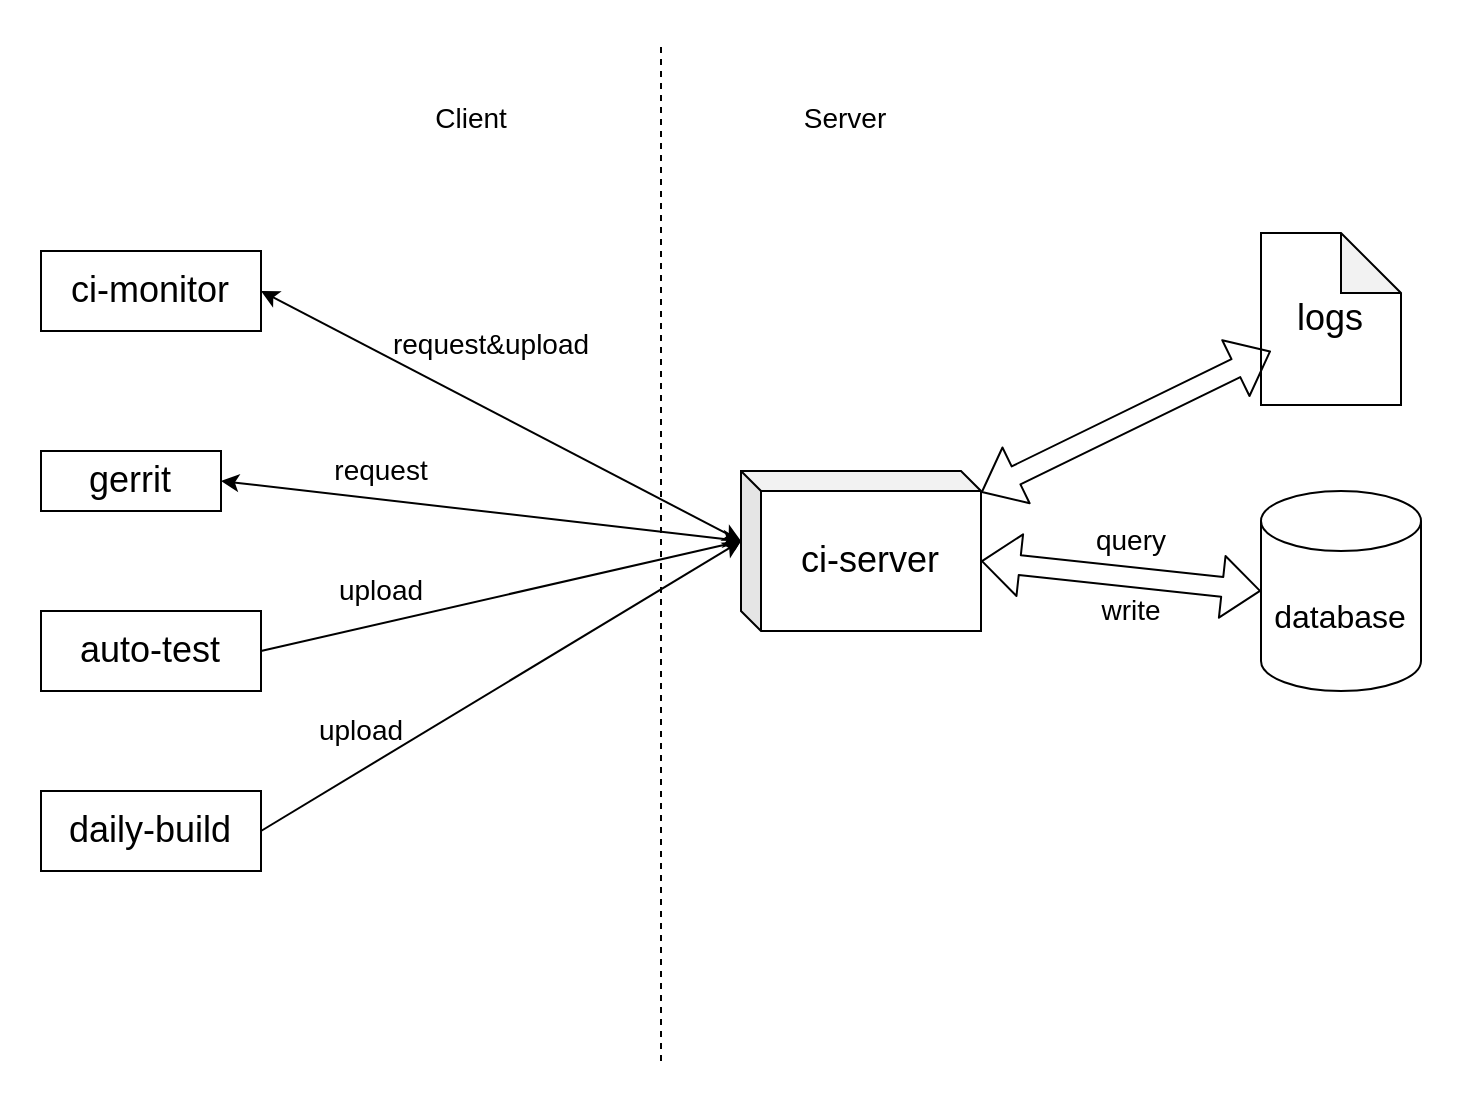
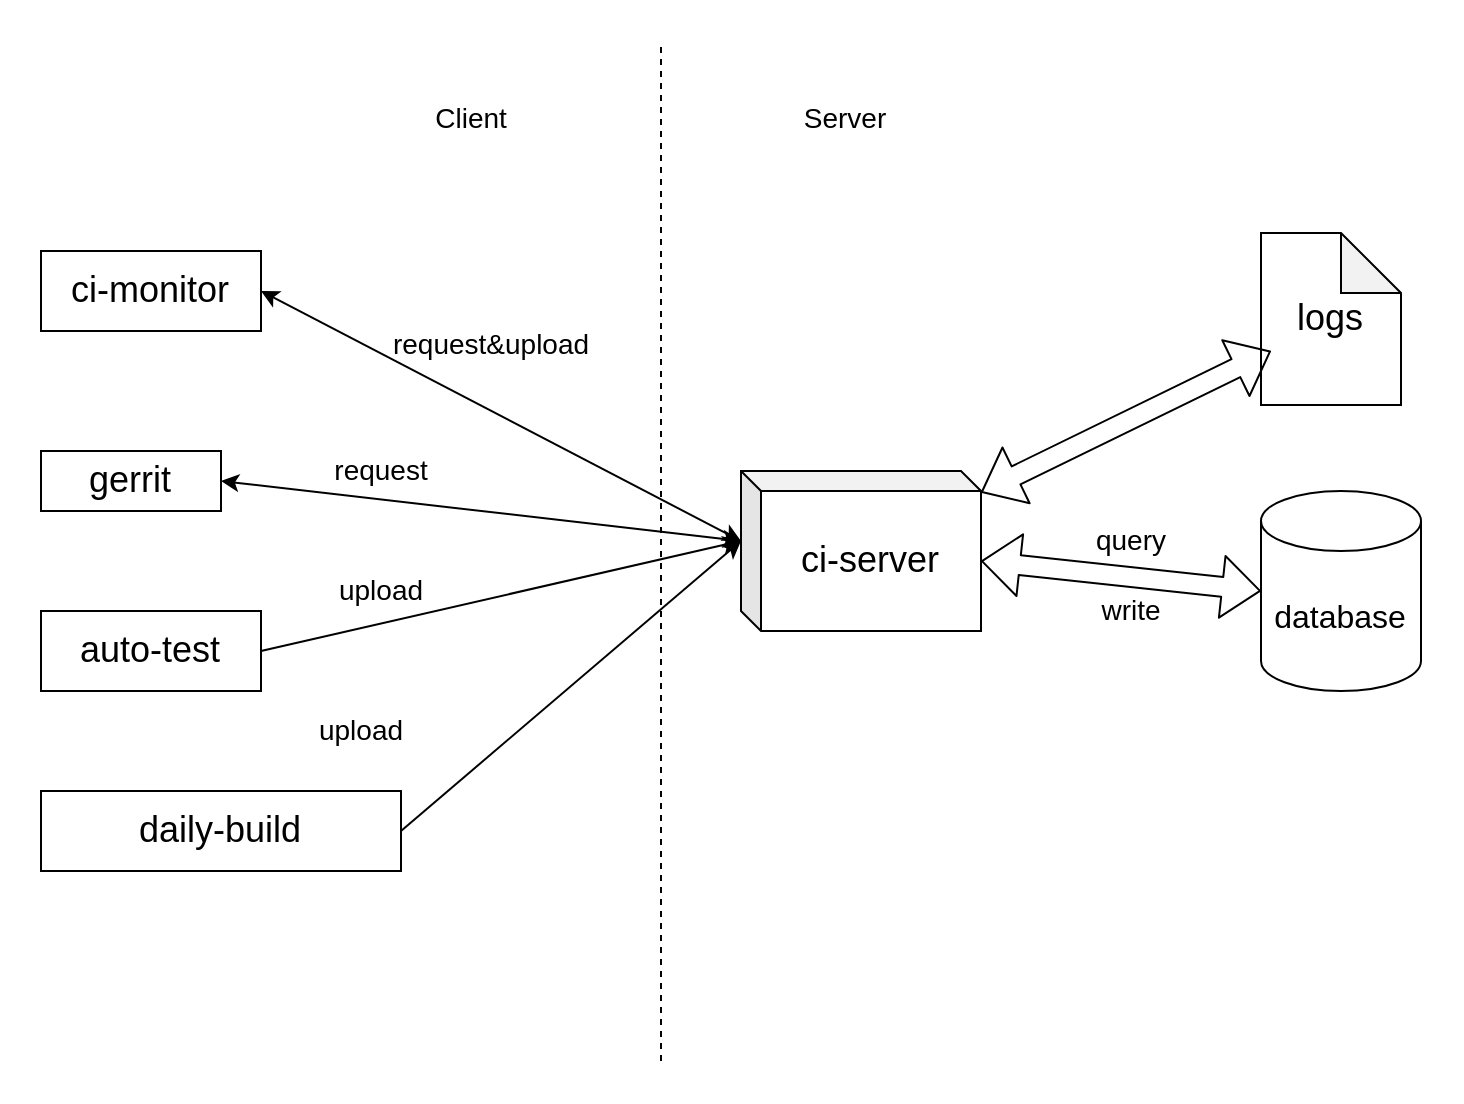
(724, 545) -> (724, 545)
(151, 831) -> (221, 831)
